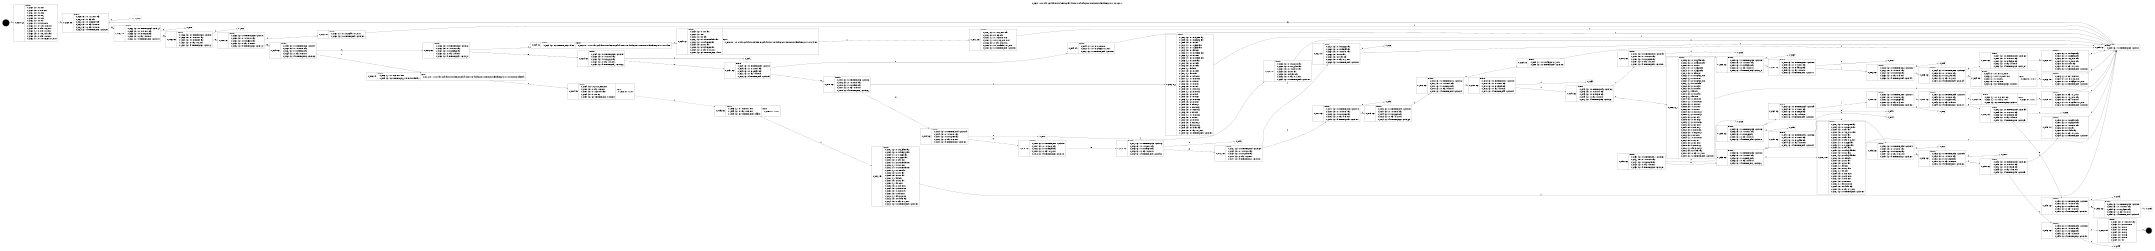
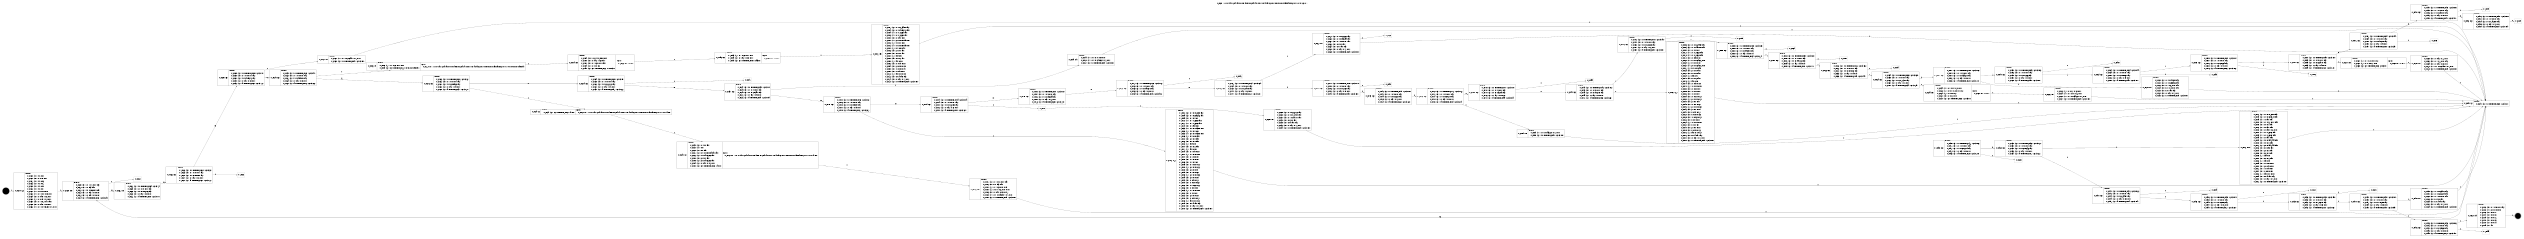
(189, 28) -> none
none -> (1987, 75)
